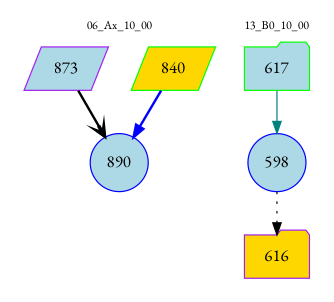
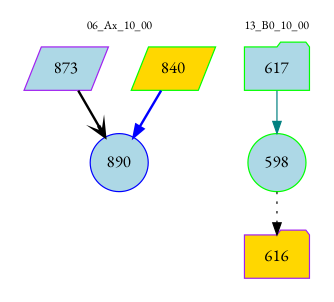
(277, 163) -> (277, 163)
